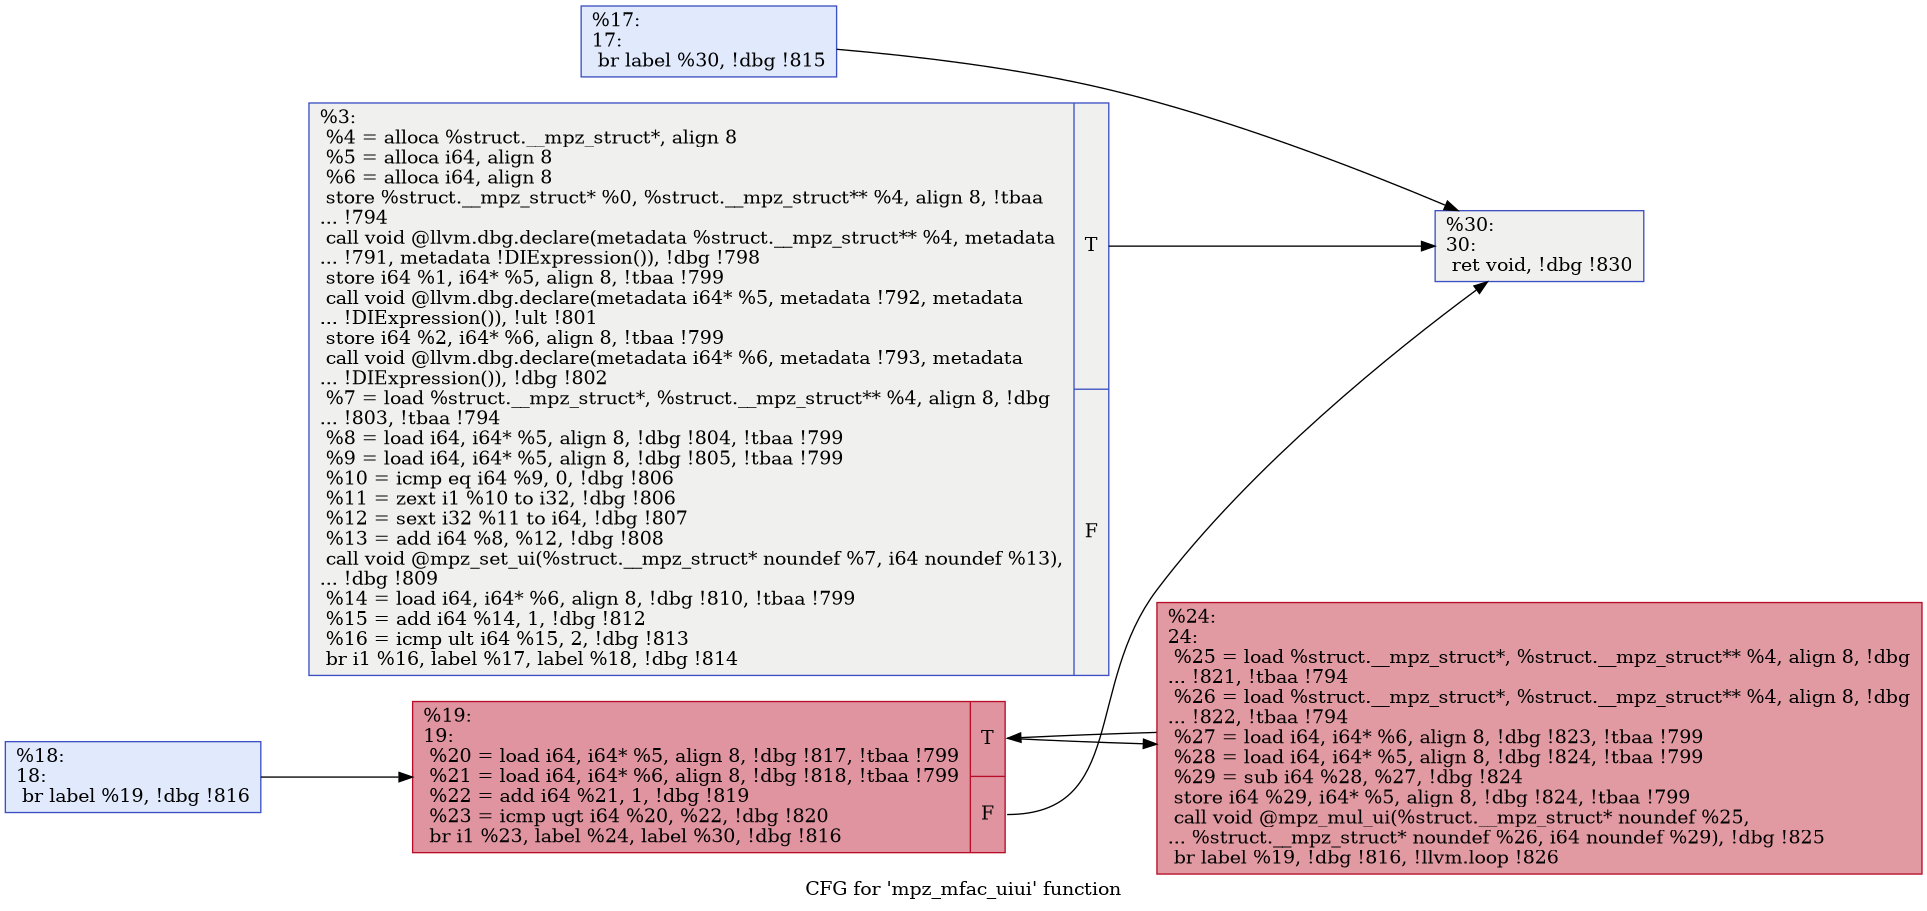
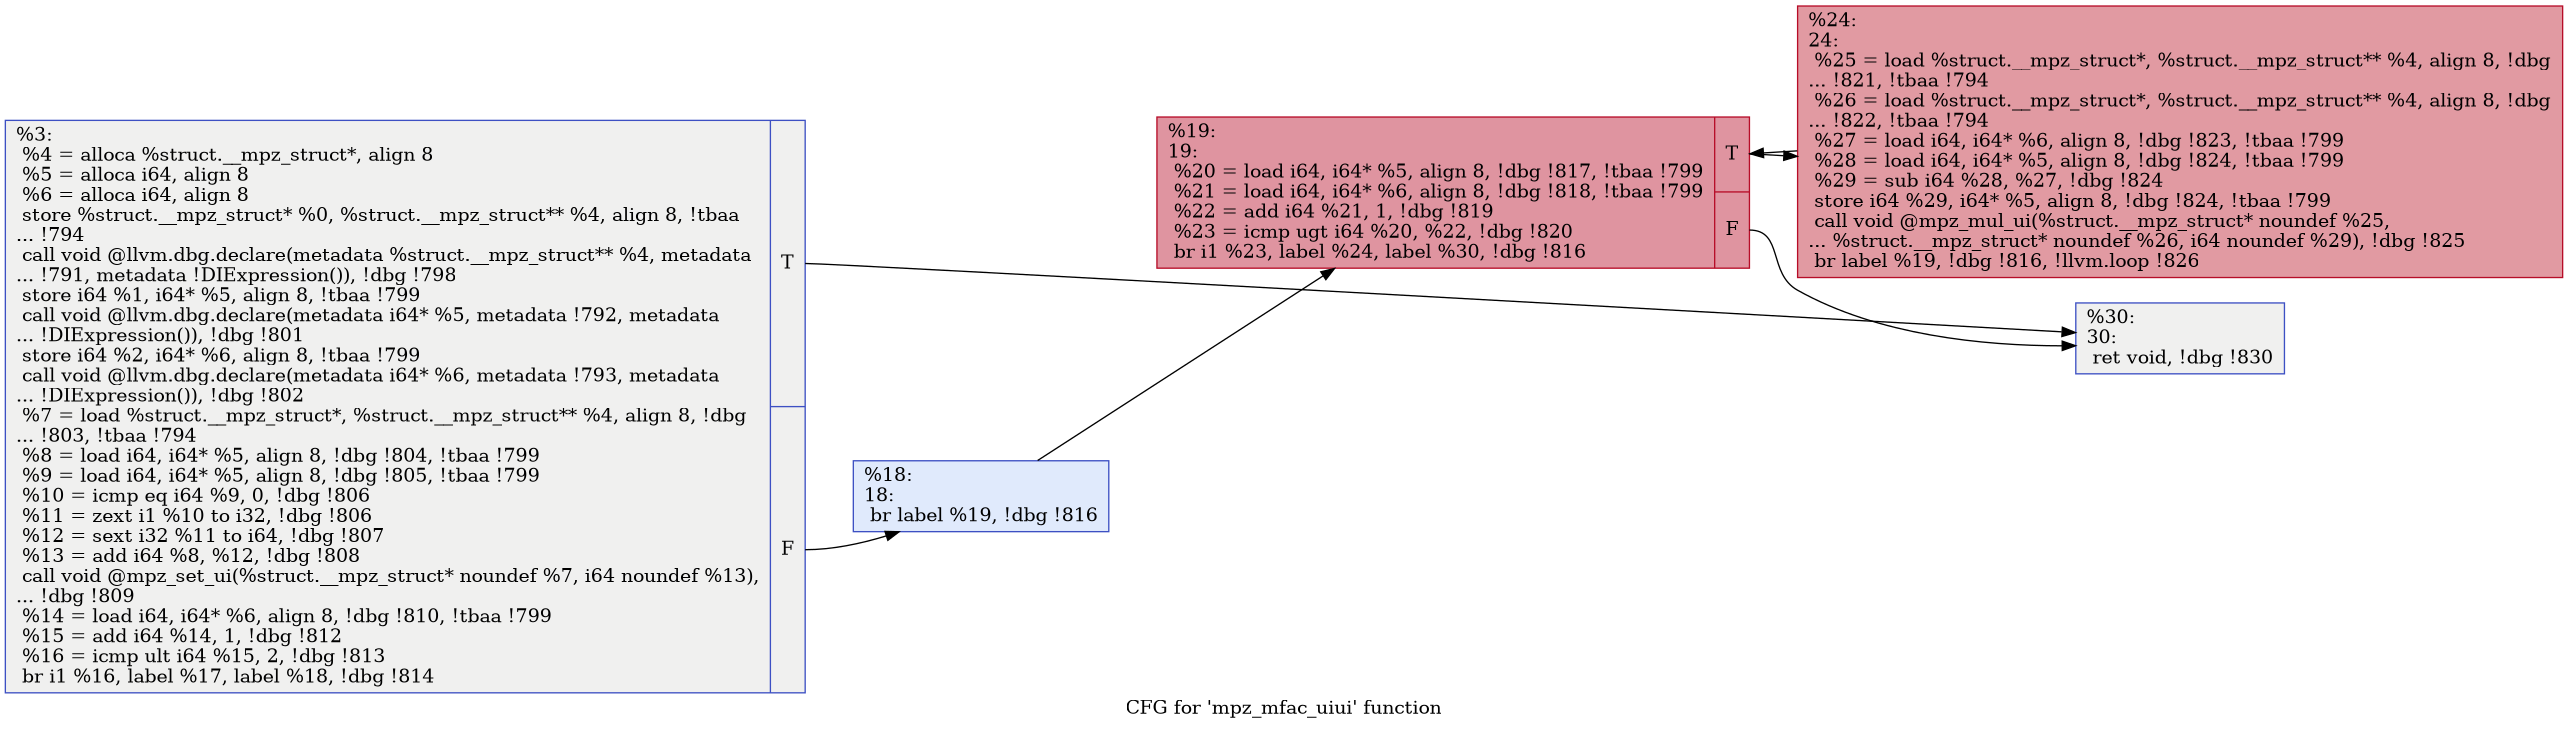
(709, 41) -> none
(459, 318) -> (160, 336)
none -> (846, 546)
